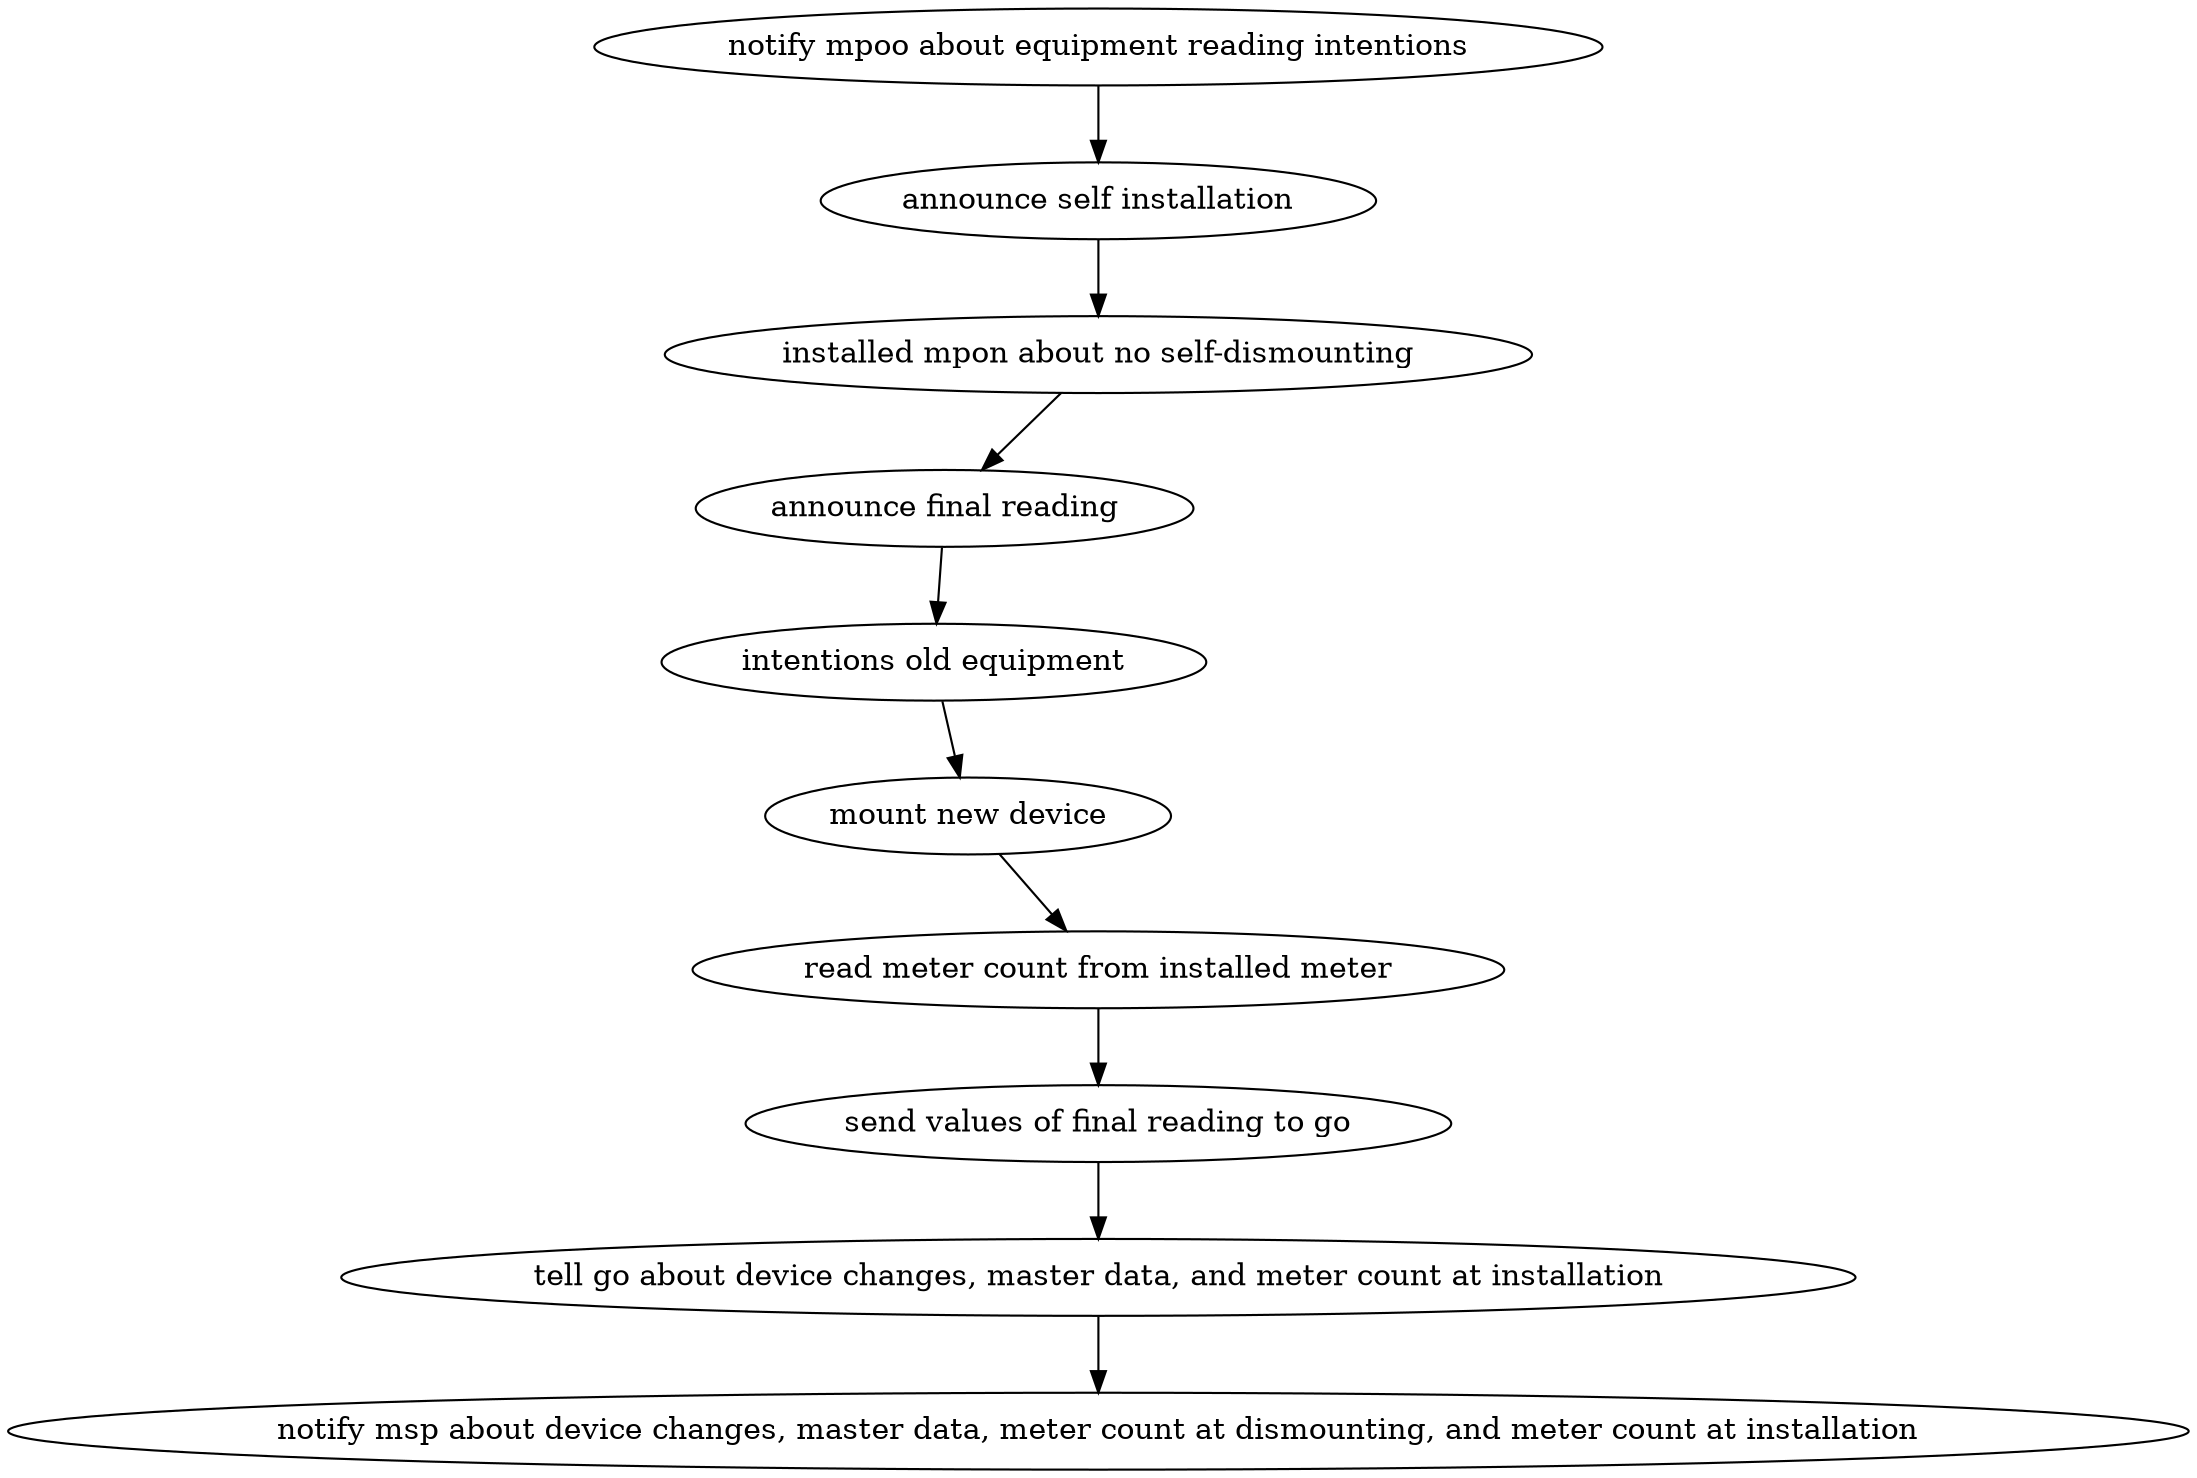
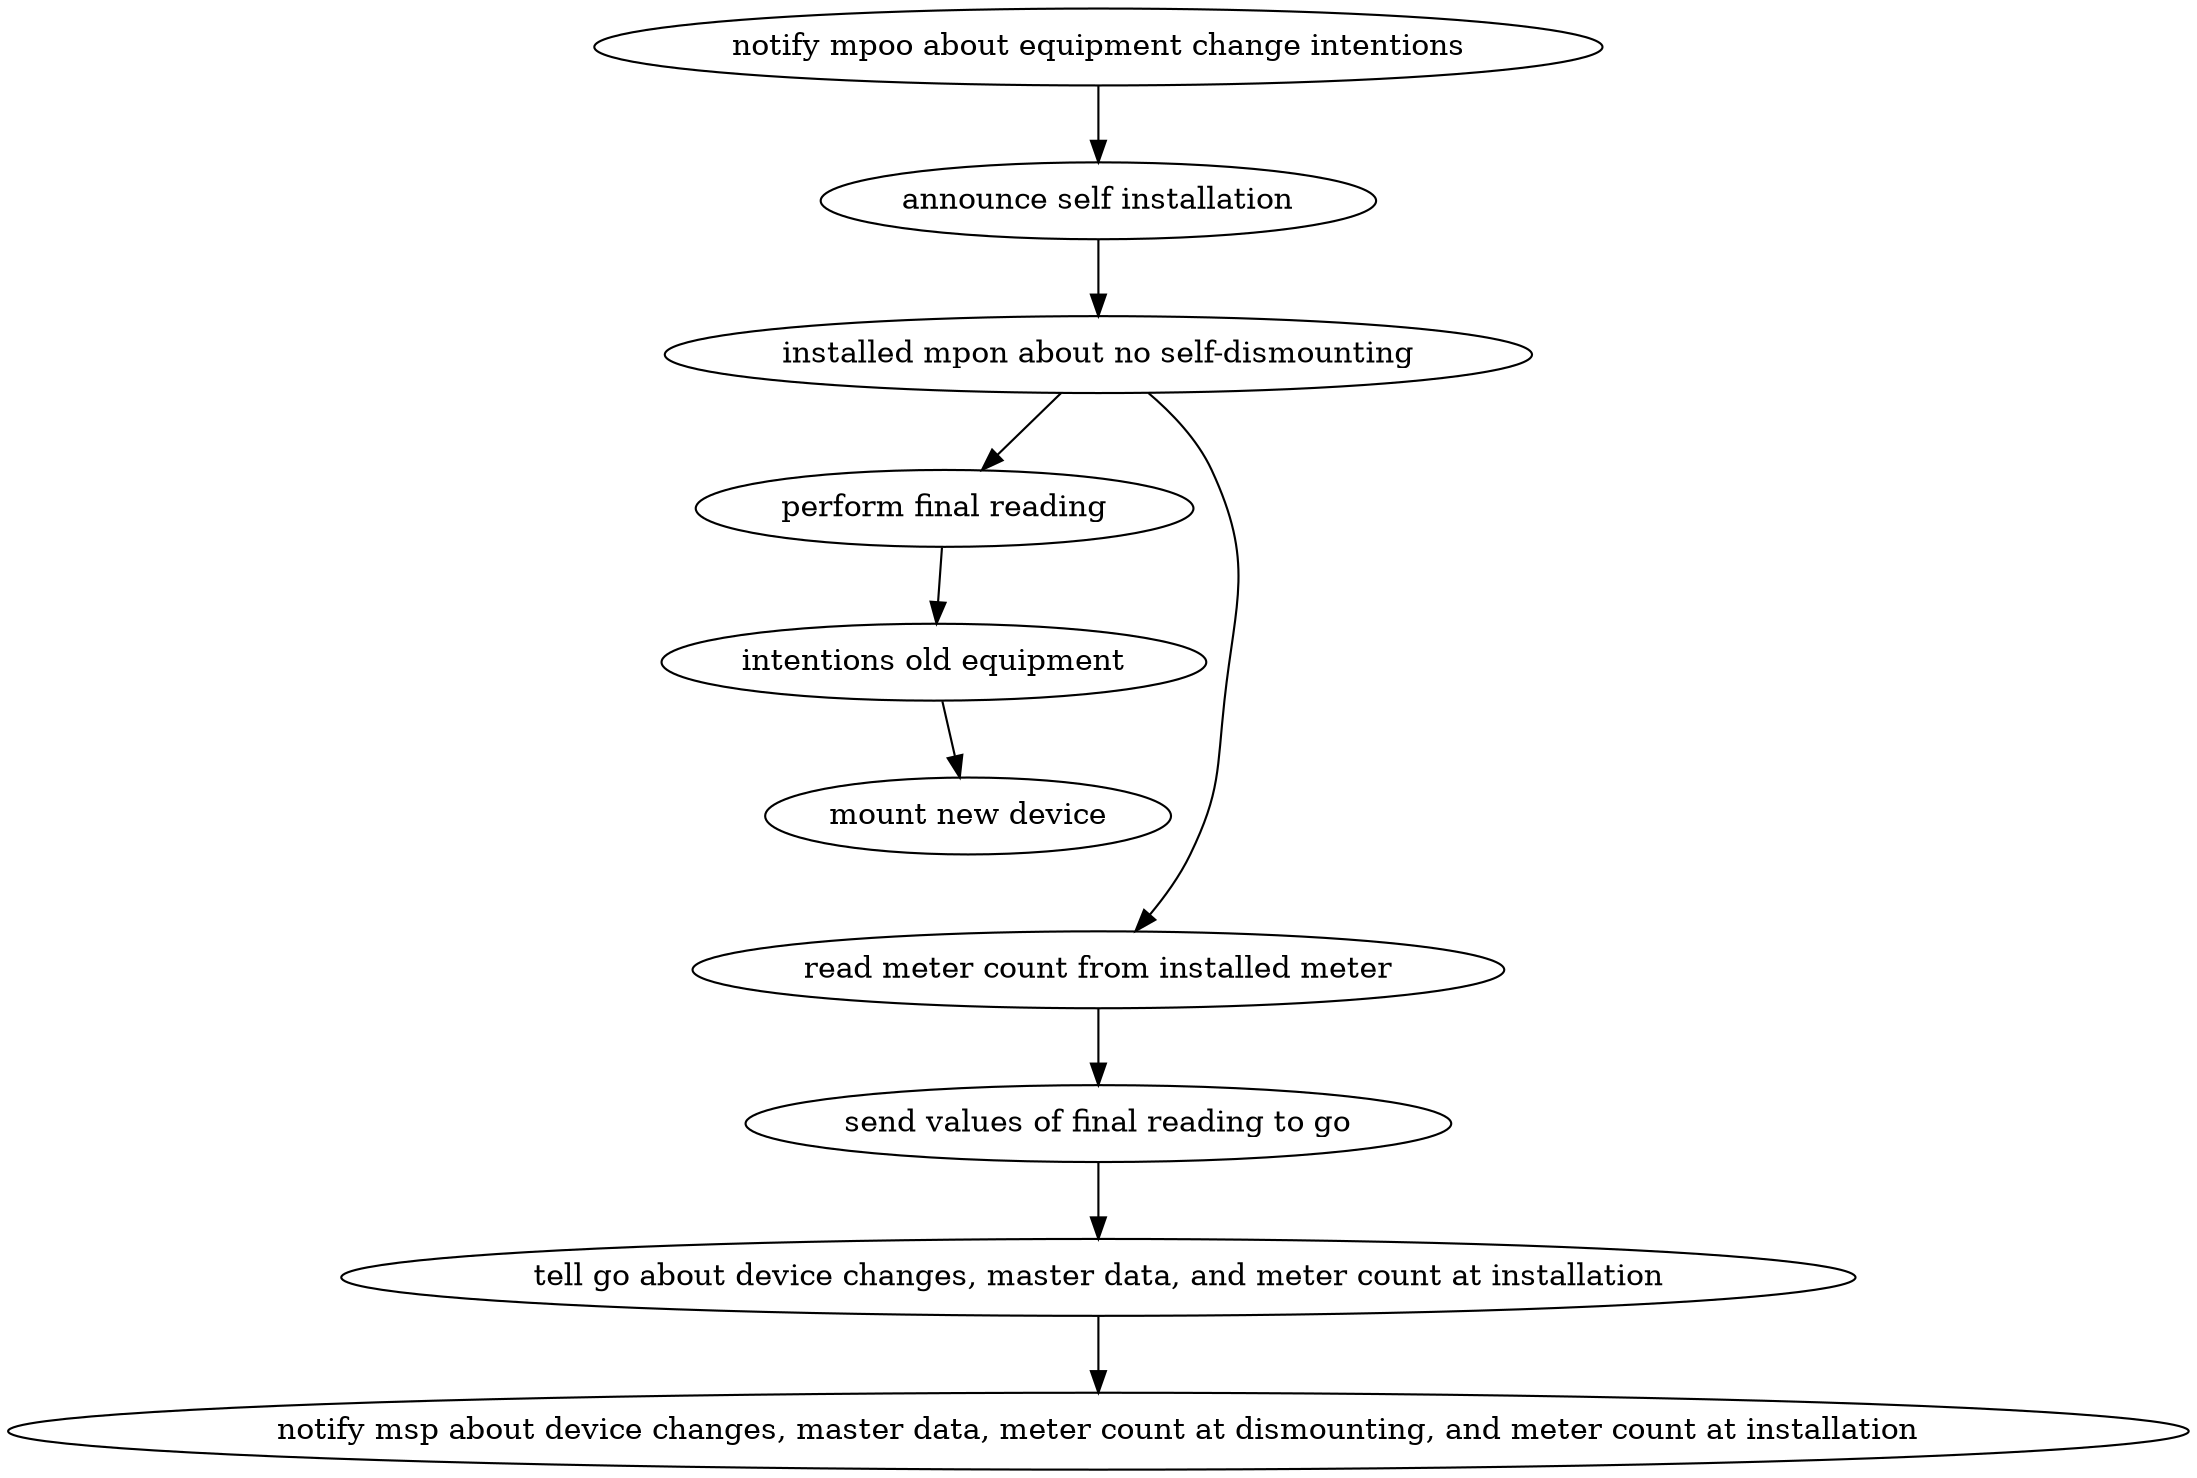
(1098, 47) -> (1098, 47)
(945, 508) -> (945, 508)
(1026, 884) -> (1231, 649)
